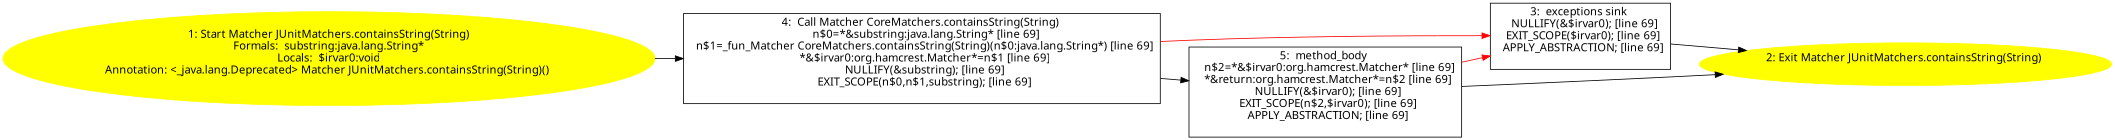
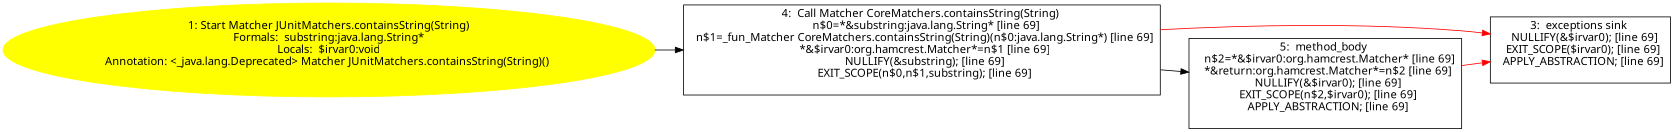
(1906, 64) -> none
